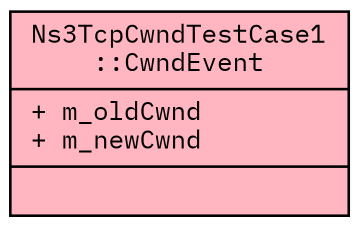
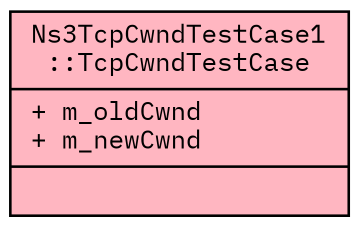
(180, 63) -> (180, 63)
